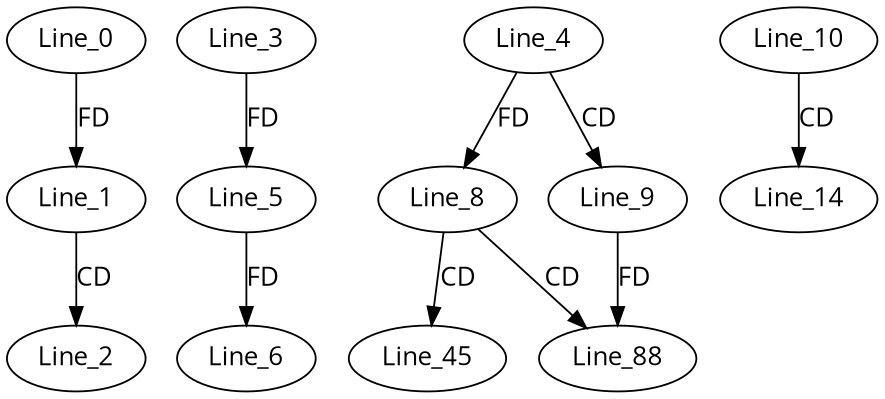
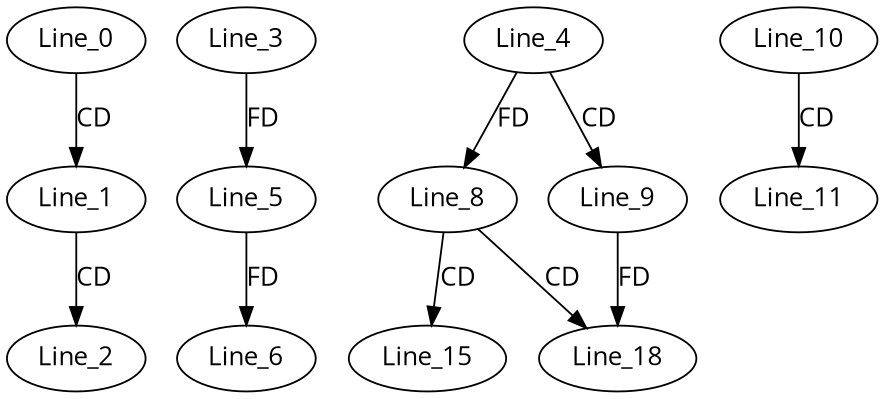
(95, 120) -> (95, 120)
(799, 199) -> (799, 199)
(427, 359) -> (427, 359)
(618, 359) -> (618, 359)
